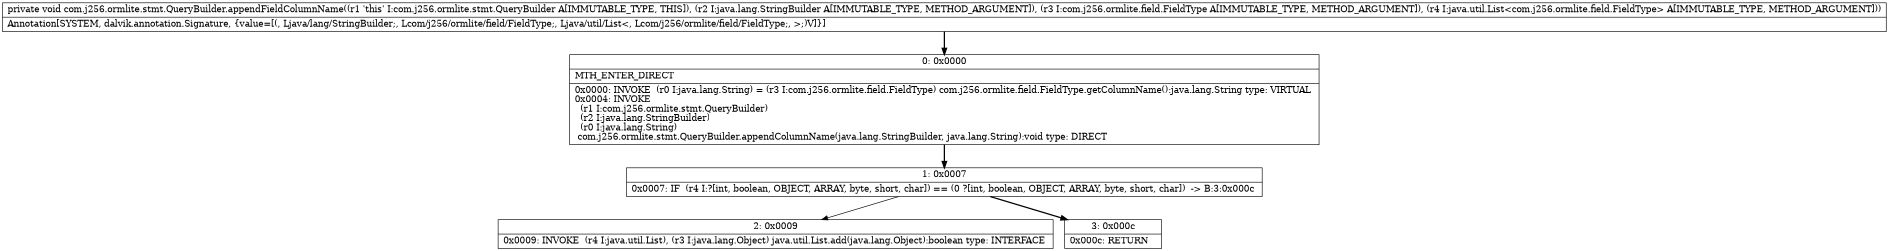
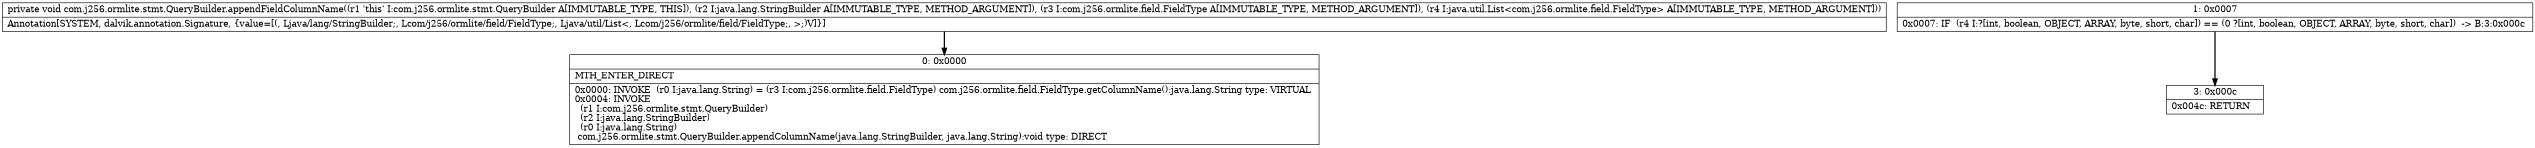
(944, 153) -> none
(776, 234) -> none
(1113, 241) -> (2215, 107)
